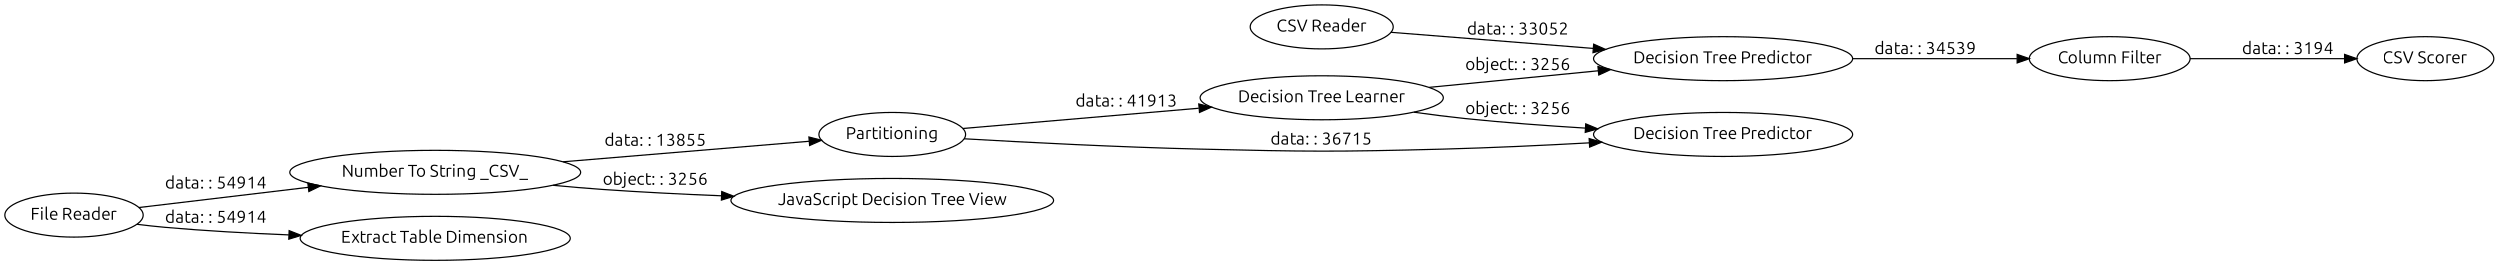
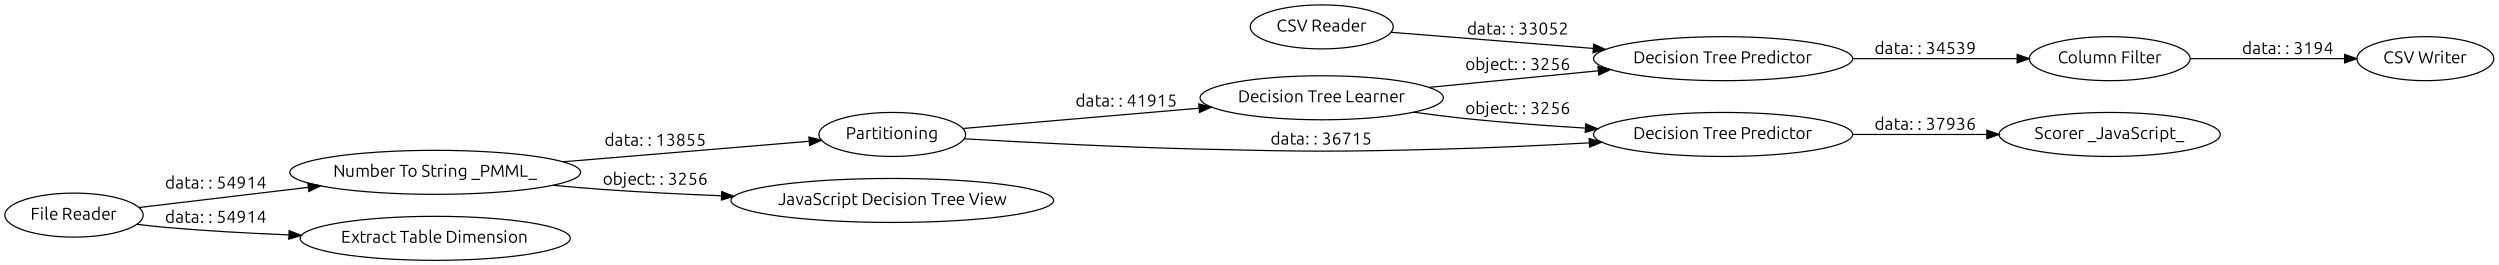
(2425, 59) -> (2425, 59)
(1127, 102) -> (1127, 102)
none -> (2110, 134)
(435, 172) -> (435, 172)
